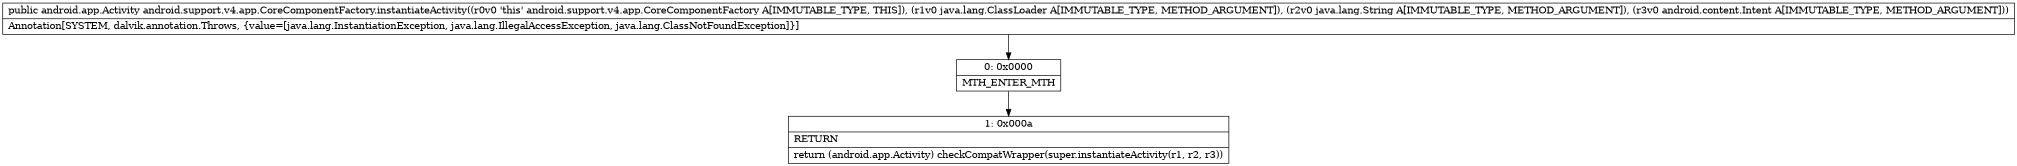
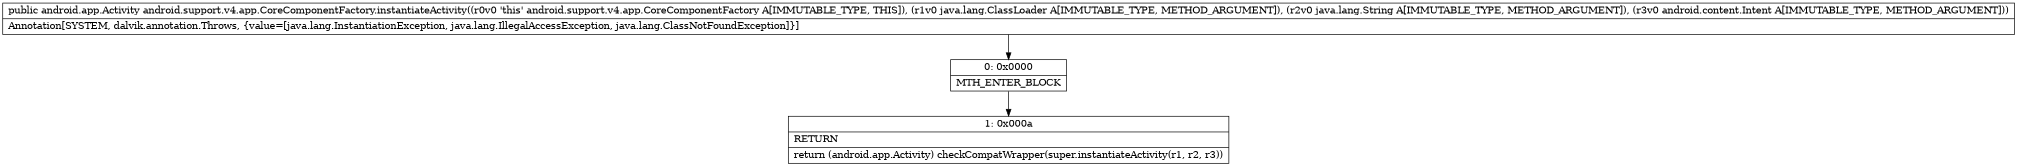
(1009, 83) -> (1009, 83)
